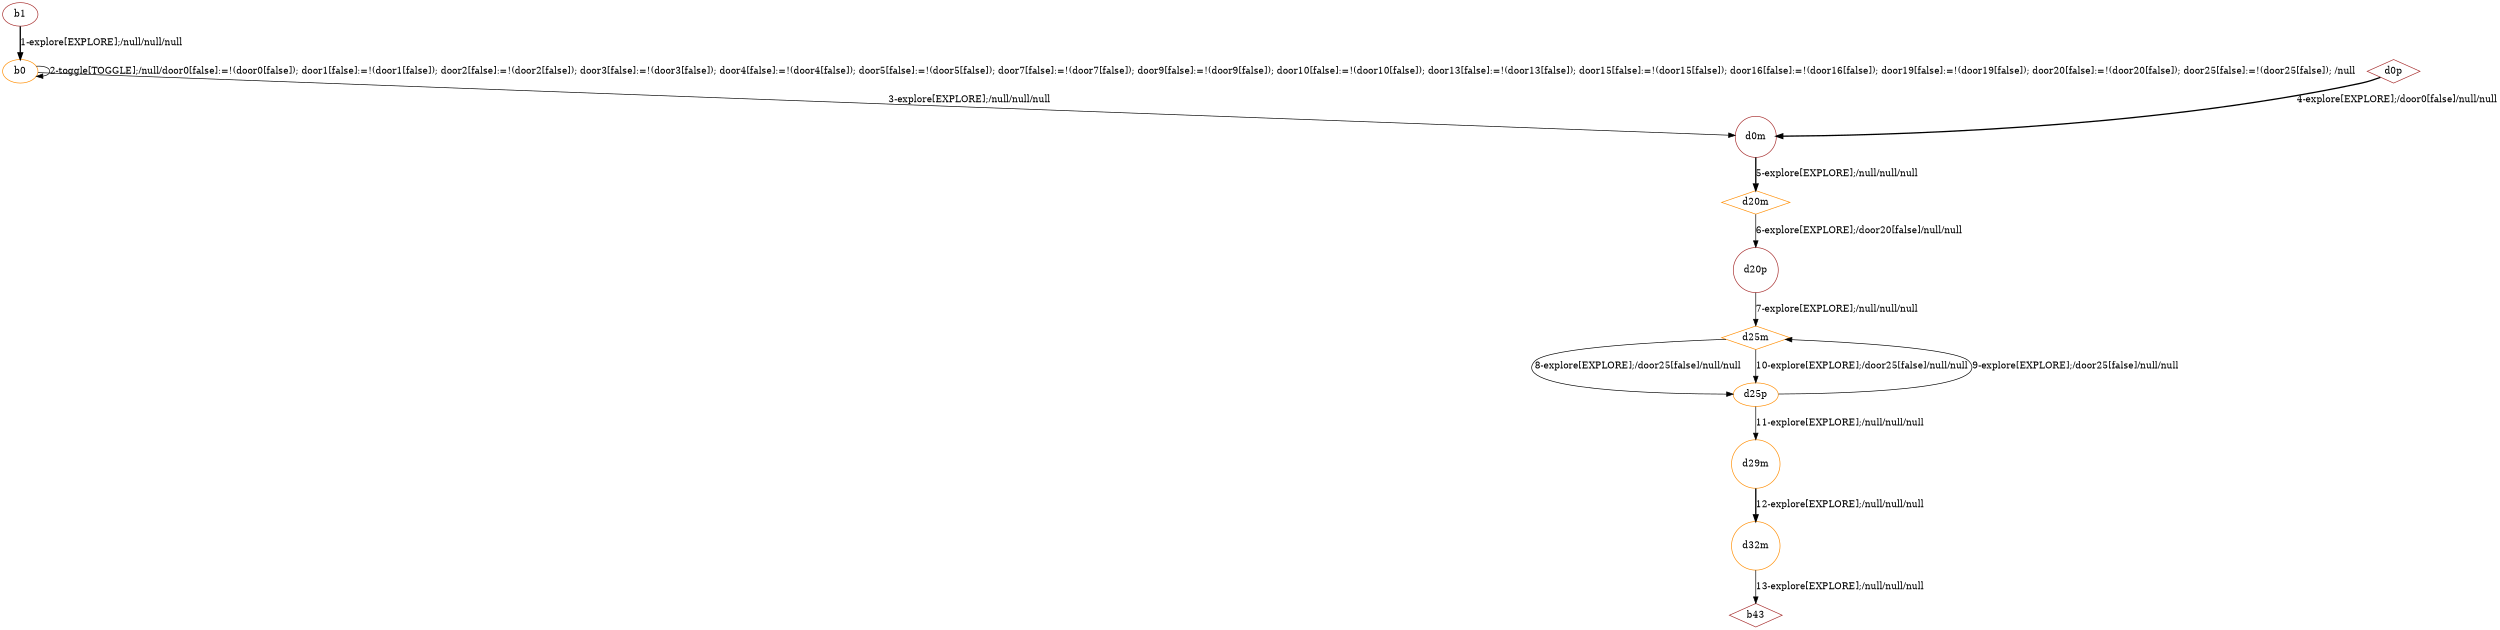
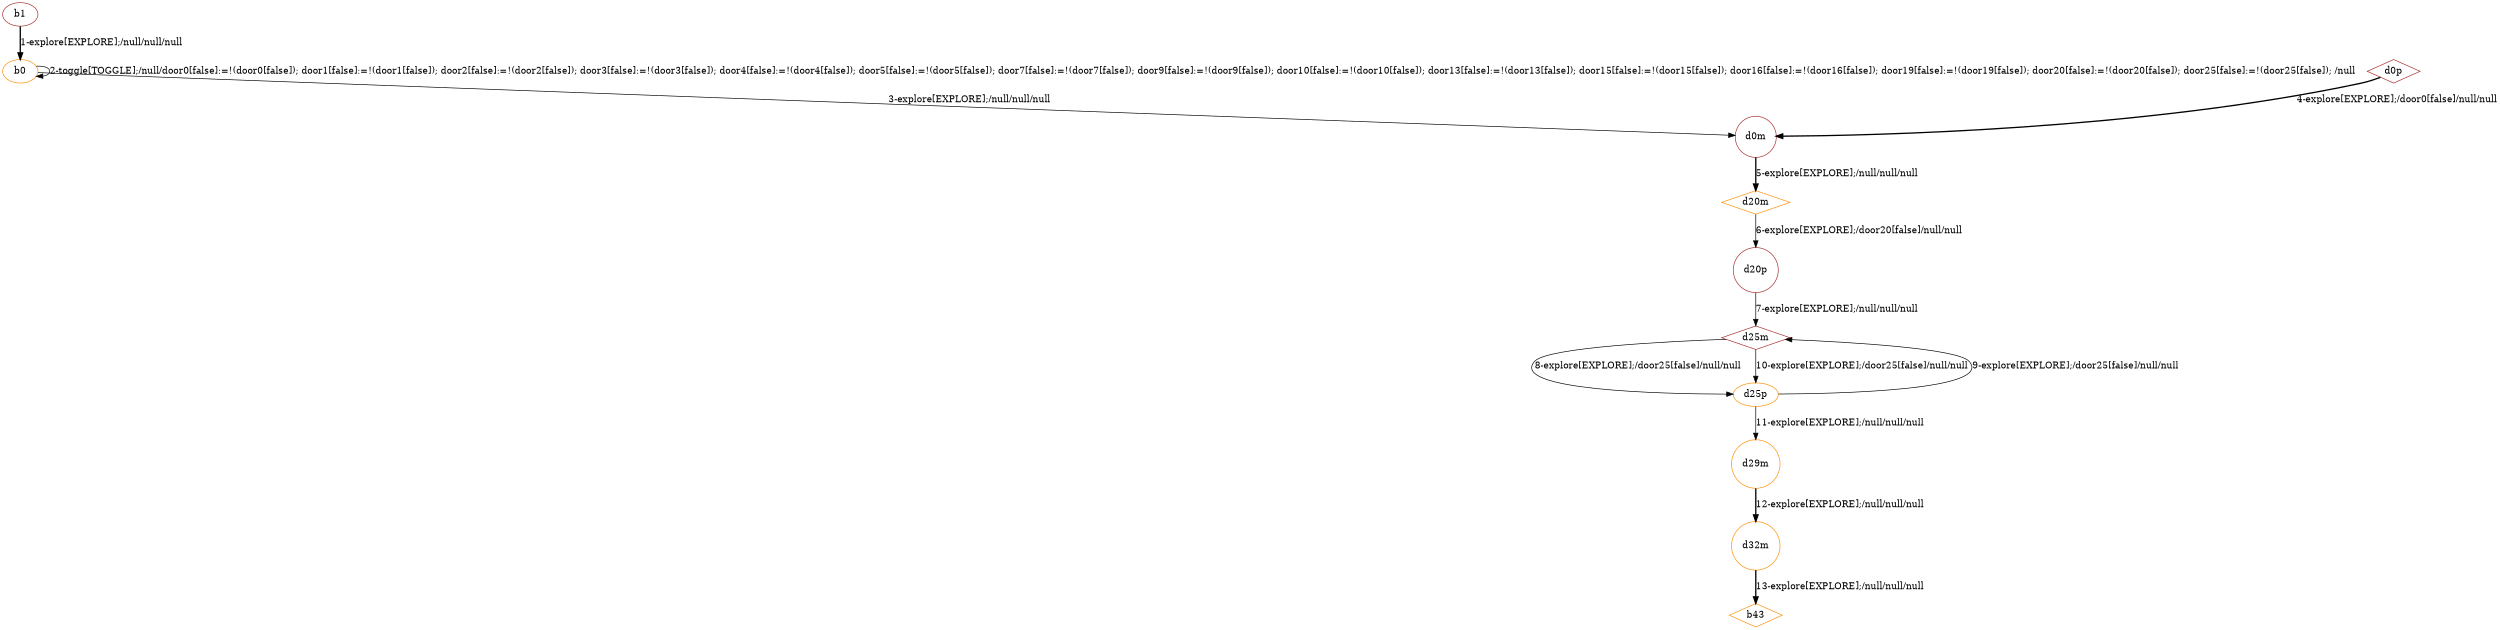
(1756, 338) -> (1756, 338)
(1756, 583) -> (1756, 583)
(1756, 615) -> (1756, 615)
